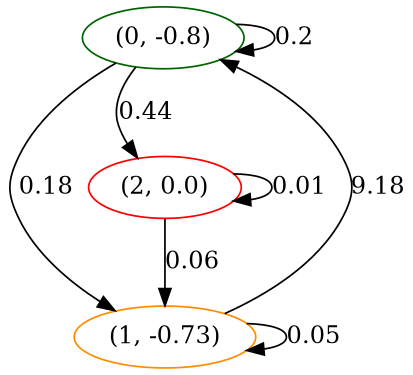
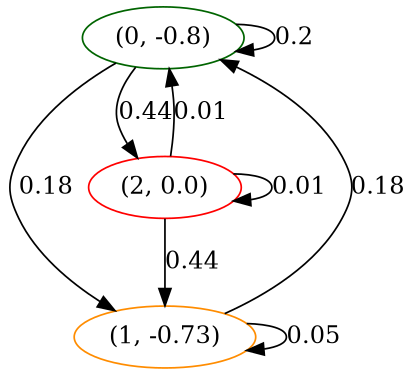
none -> (174, 121)
(378, 187) -> (378, 187)
(192, 262) -> (192, 262)
